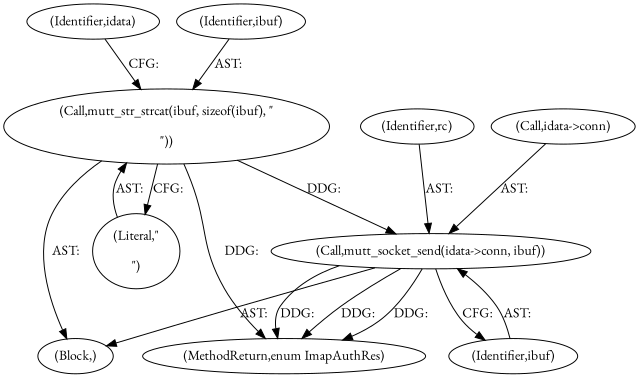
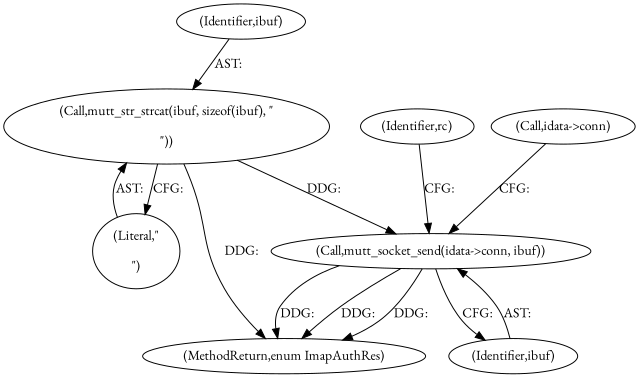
(93, 22) -> none
(441, 189) -> (441, 189)
(516, 189) -> (516, 189)
(76, 356) -> none
